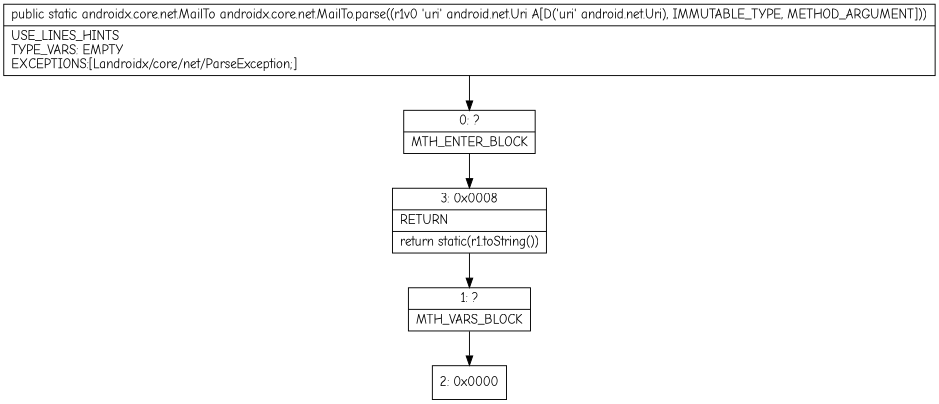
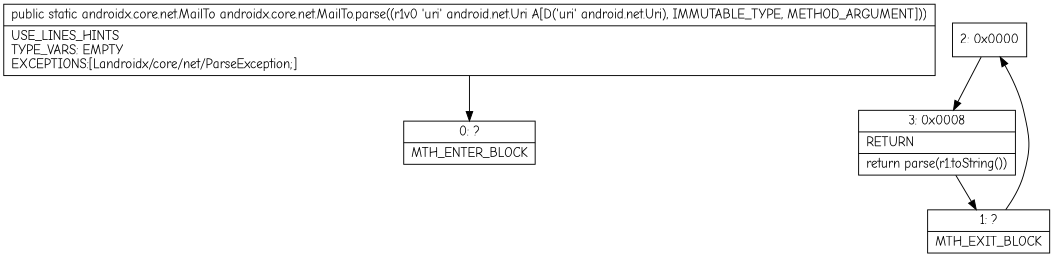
(469, 166) -> (970, 79)
(469, 242) -> (937, 164)
(469, 320) -> (989, 242)
